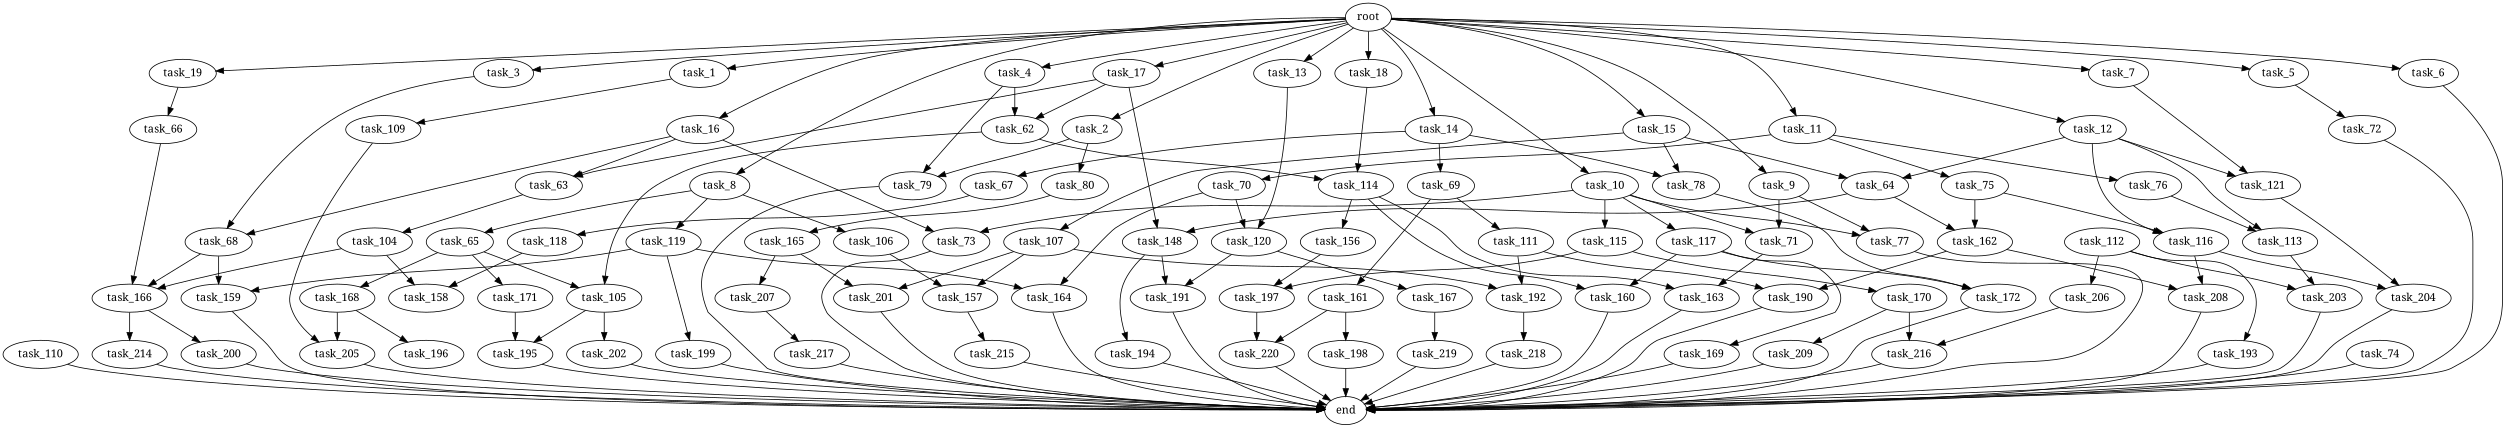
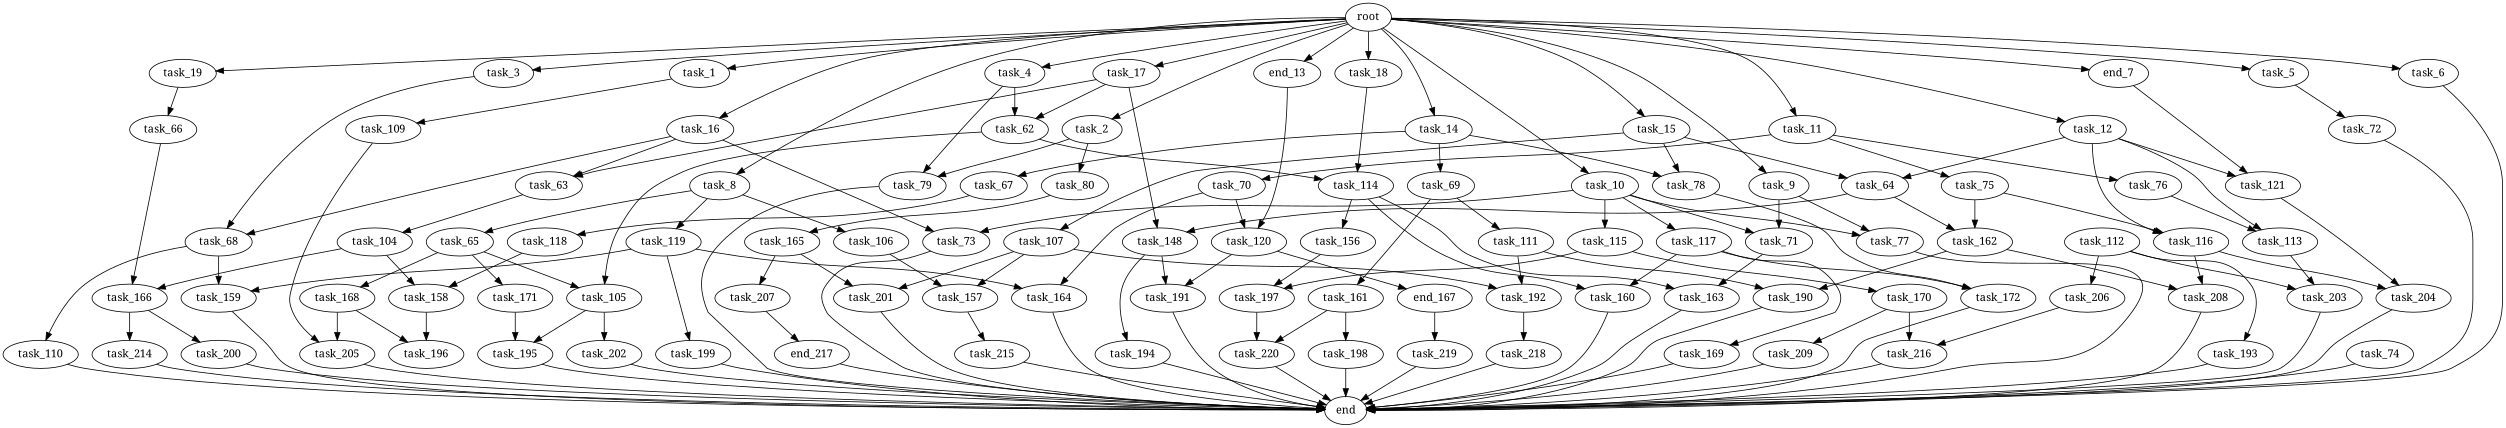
(1287, 73) -> (1287, 73)
(2119, 73) -> (2119, 73)
(178, 268) -> (105, 272)
(1435, 298) -> (1435, 298)
none -> (426, 322)
(812, 354) -> (812, 354)
